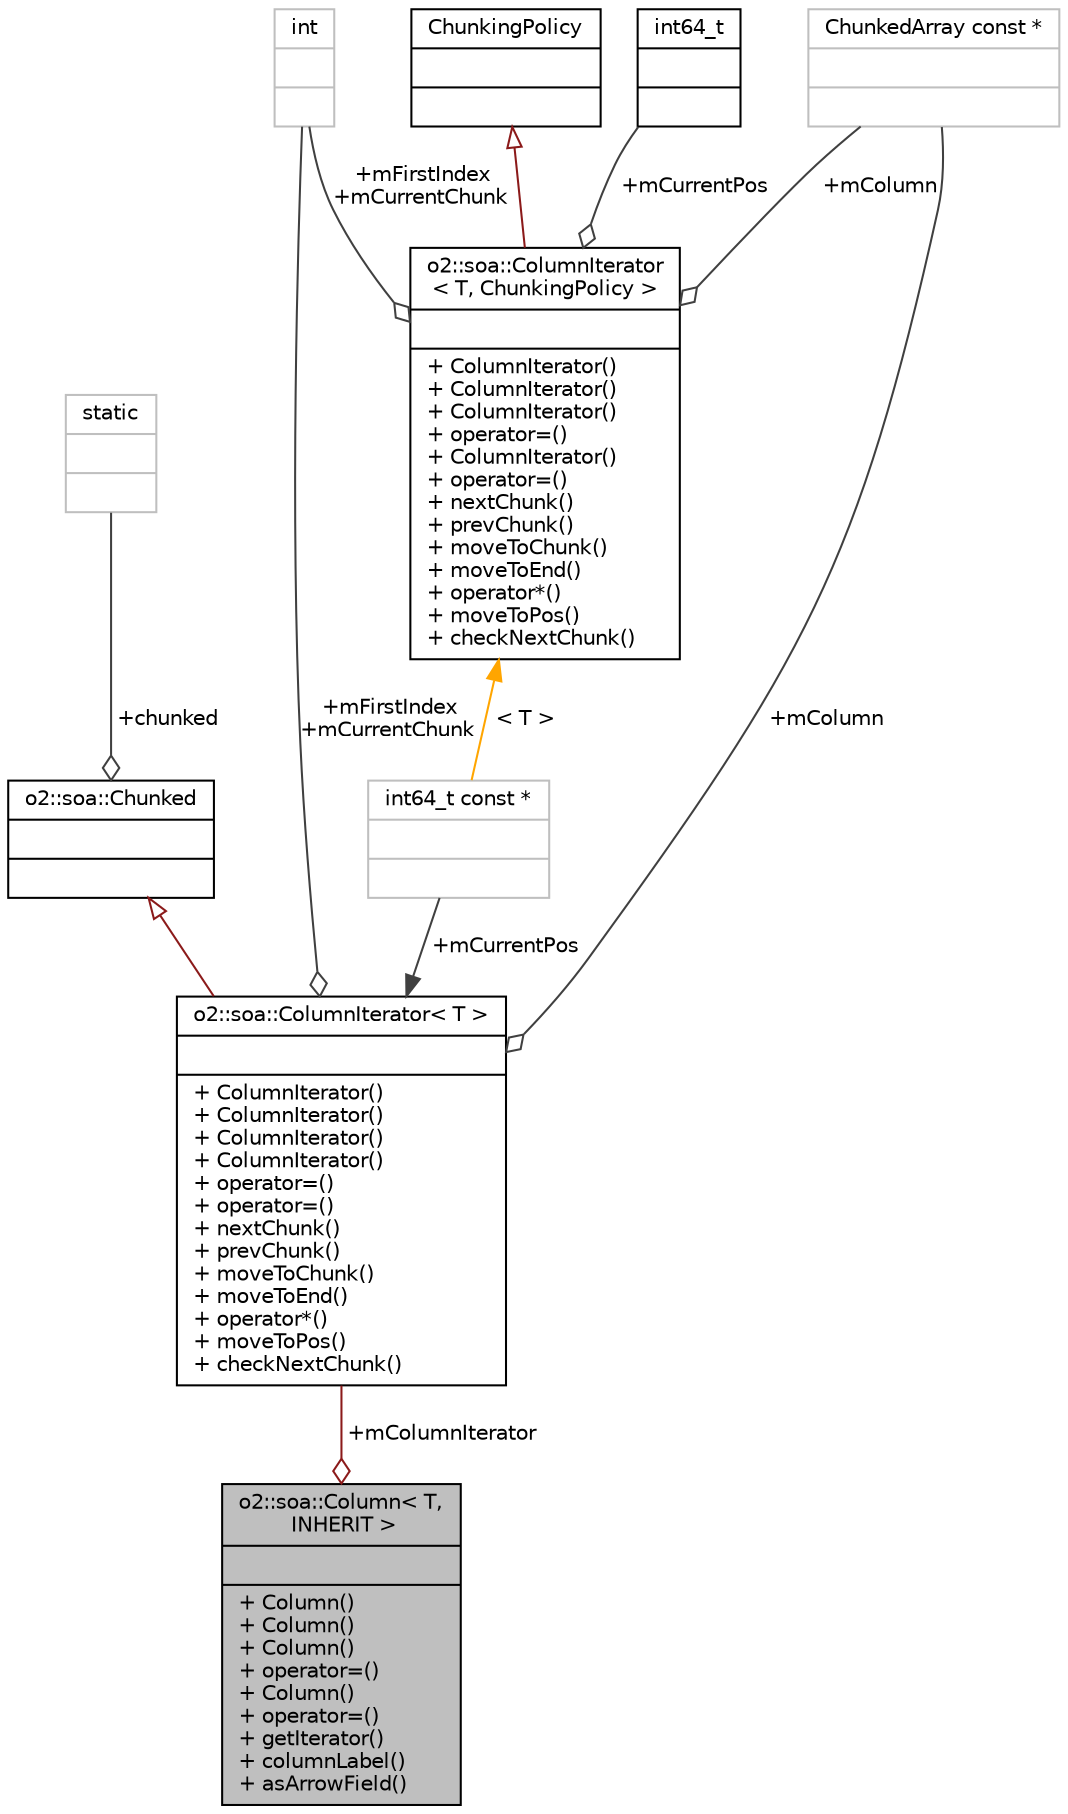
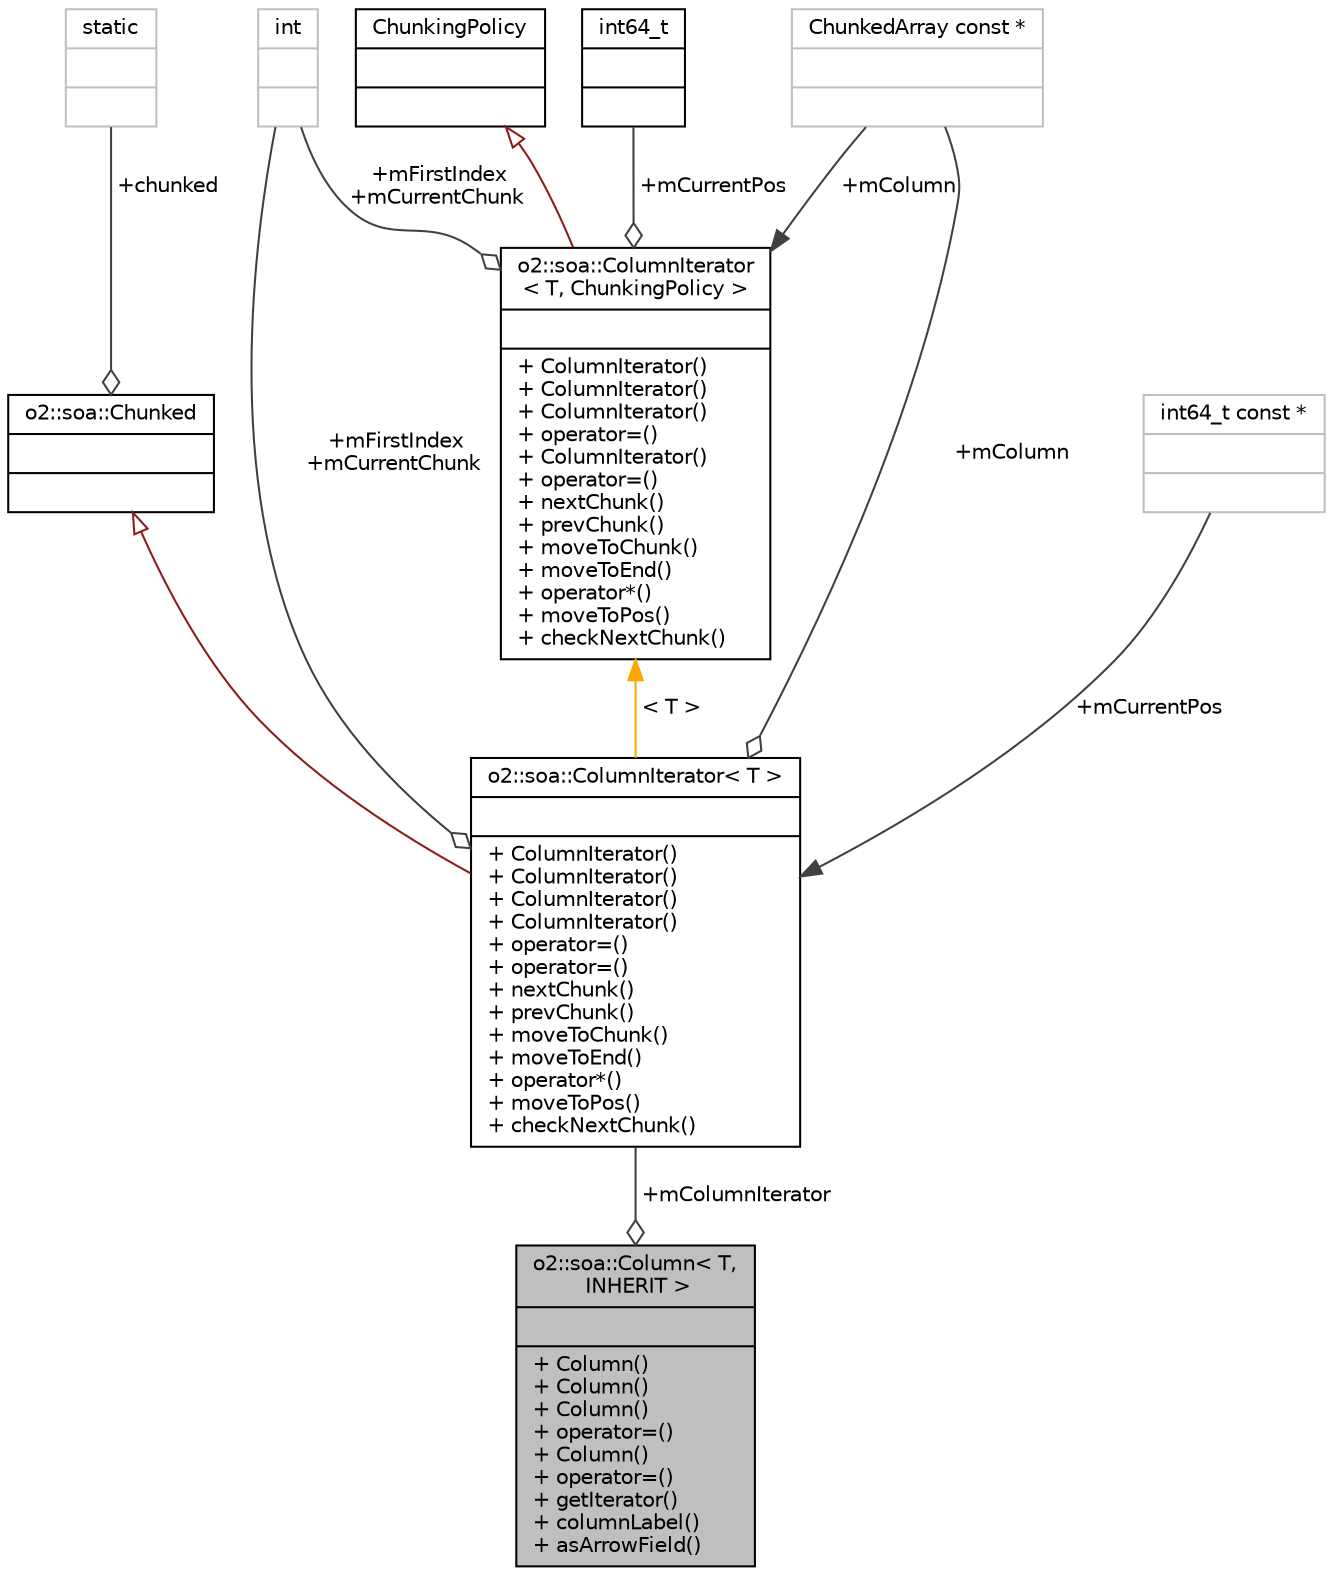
(776, 204) -> (823, 180)
(483, 730) -> (636, 719)
(341, 1422) -> (636, 1184)
